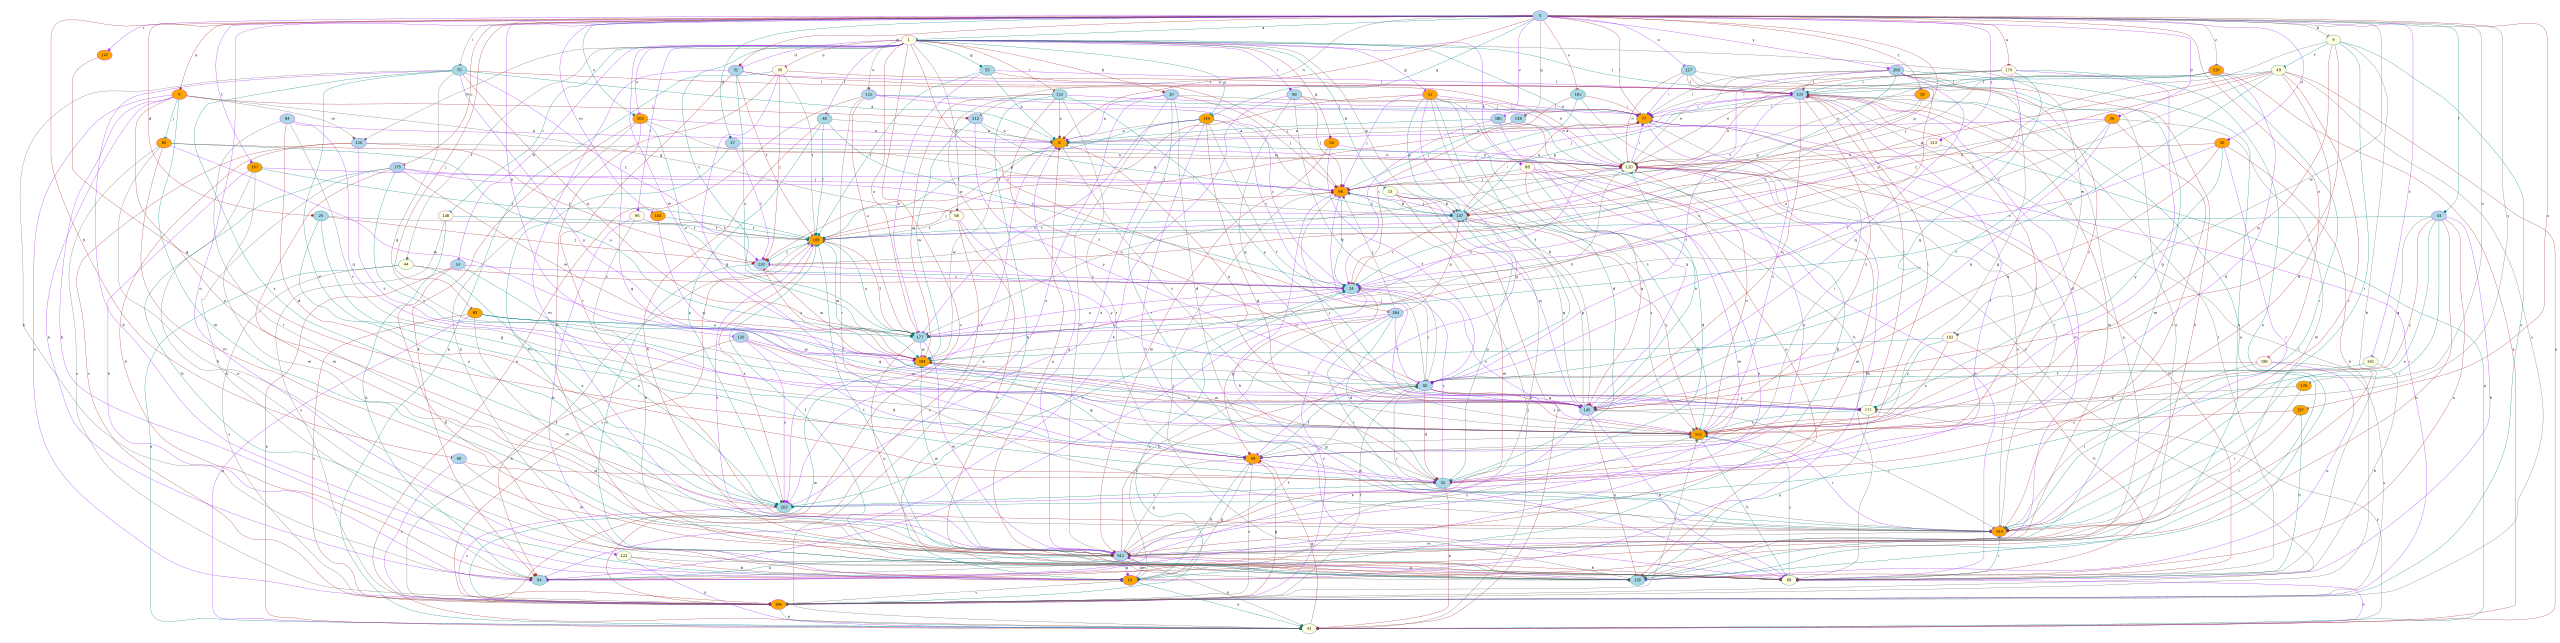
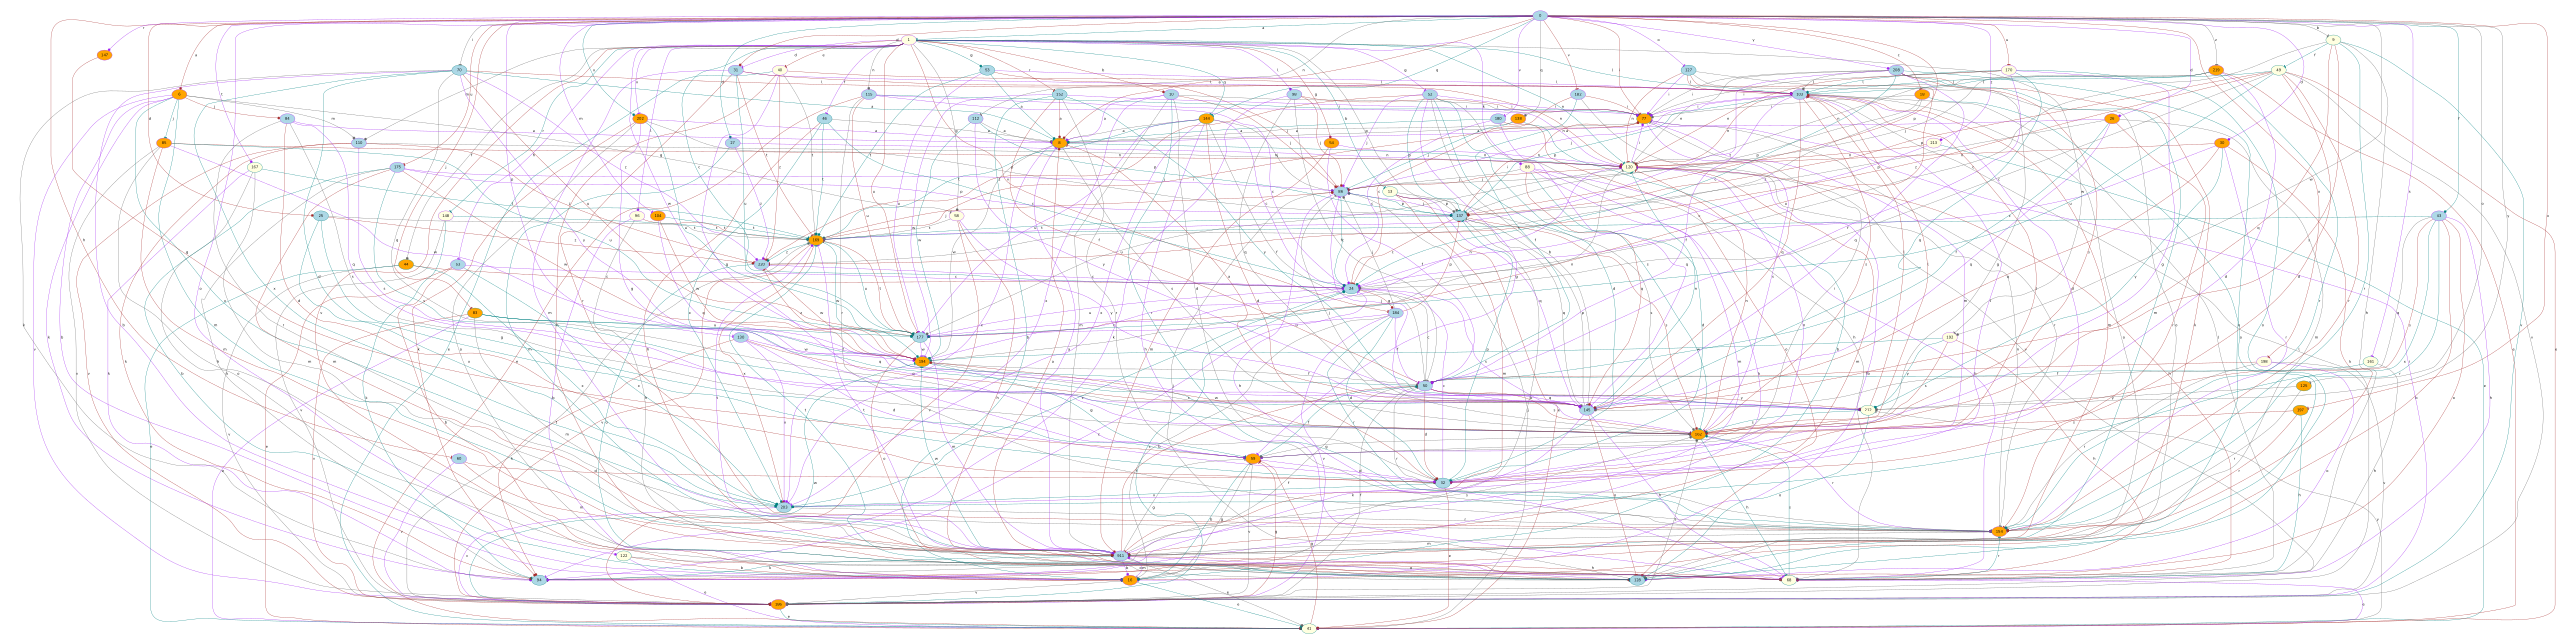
(1430, 94) -> (1430, 94)
(1578, 94) -> (1578, 94)
(557, 106) -> (230, 112)
(1518, 119) -> (1518, 119)
(255, 167) -> (255, 167)
(920, 169) -> (920, 169)
(797, 181) -> none
(1341, 192) -> (1341, 192)
(406, 264) -> (406, 264)
none -> (764, 322)
(1281, 336) -> (1379, 296)
(374, 370) -> (374, 370)
(1802, 437) -> (1391, 519)
(821, 492) -> (346, 404)
(841, 510) -> none
(2013, 534) -> (1964, 318)
(1195, 565) -> (1195, 565)
